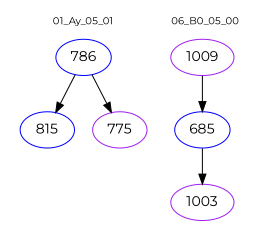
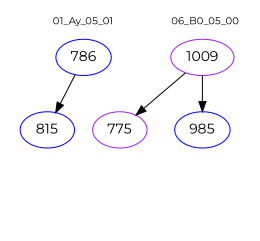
(99, 89) -> (170, 86)
(202, 130) -> (202, 130)
(202, 202) -> none
